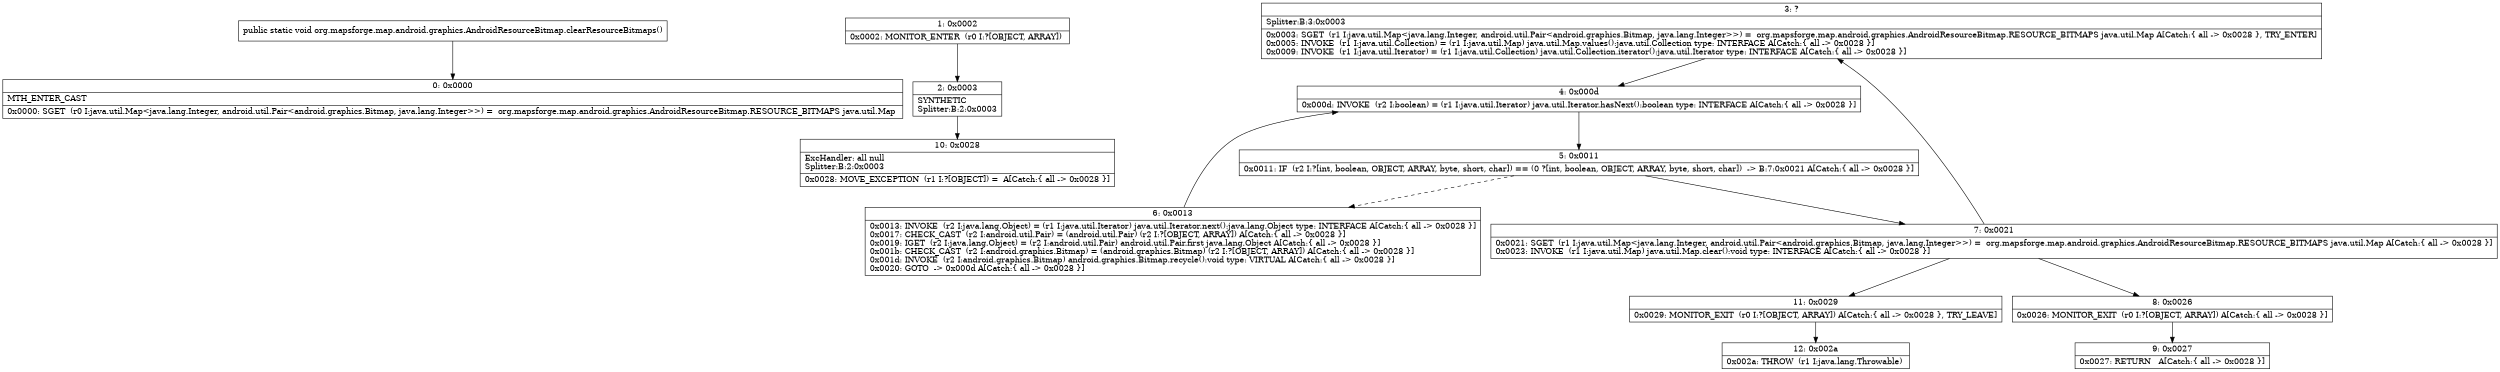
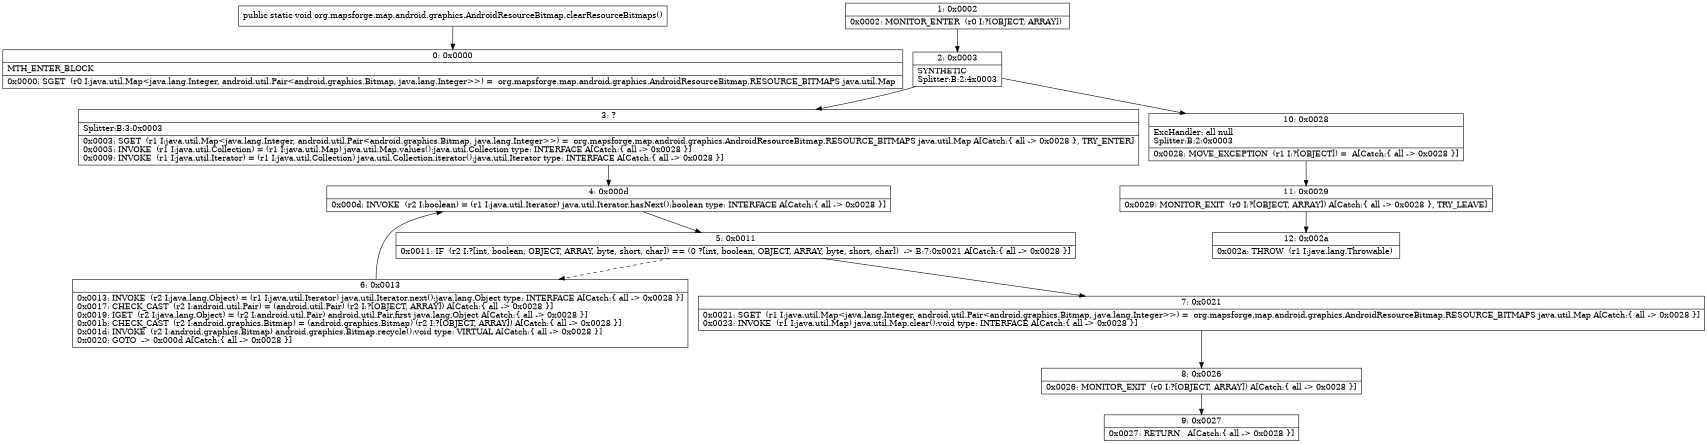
(47, 99) -> (51, 69)
(957, 109) -> (957, 80)
(1921, 136) -> (869, 98)
(1902, 276) -> (1306, 171)
